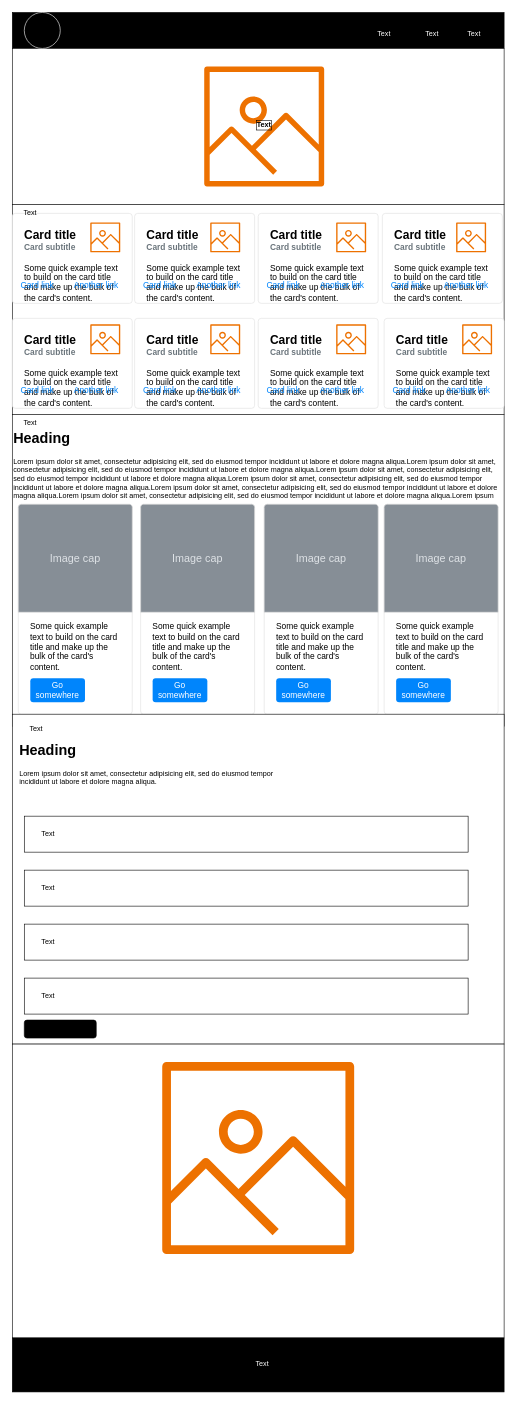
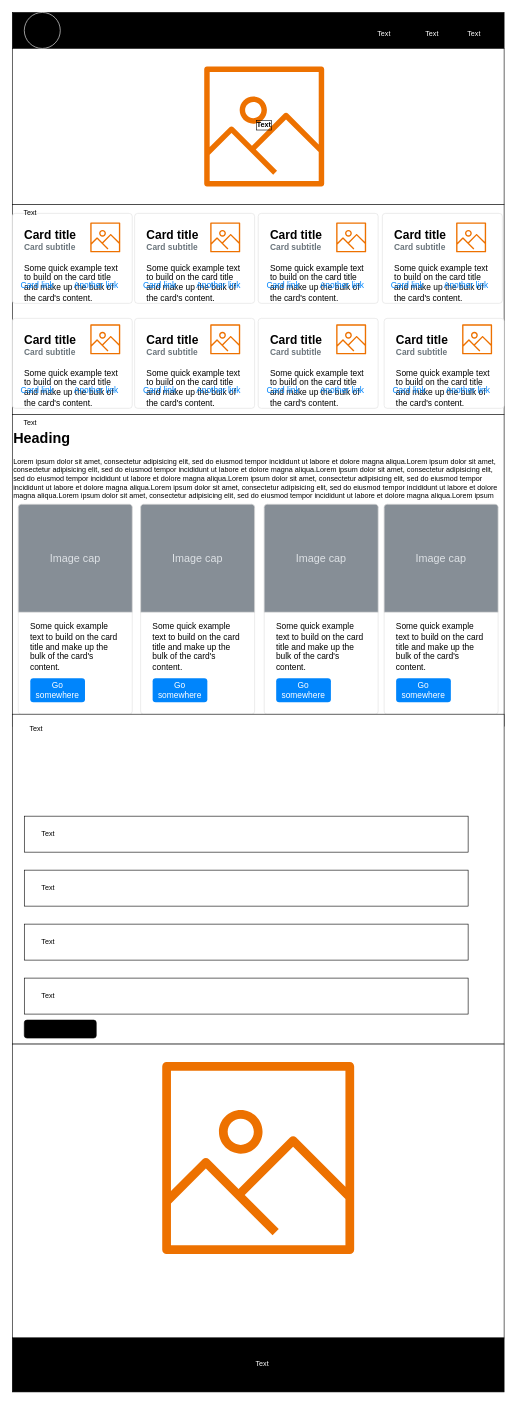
(147, 774) -> none
